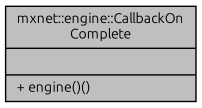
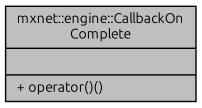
(54, 88) -> (60, 88)
